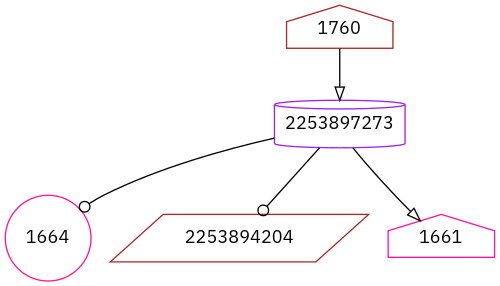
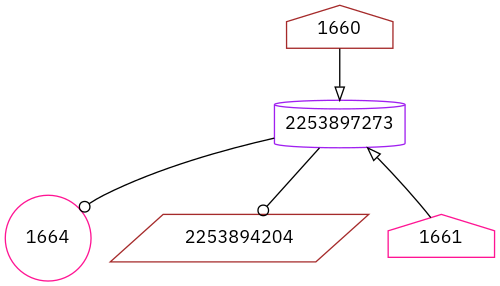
(340, 29) -> (340, 29)
(381, 180) -> (405, 187)
